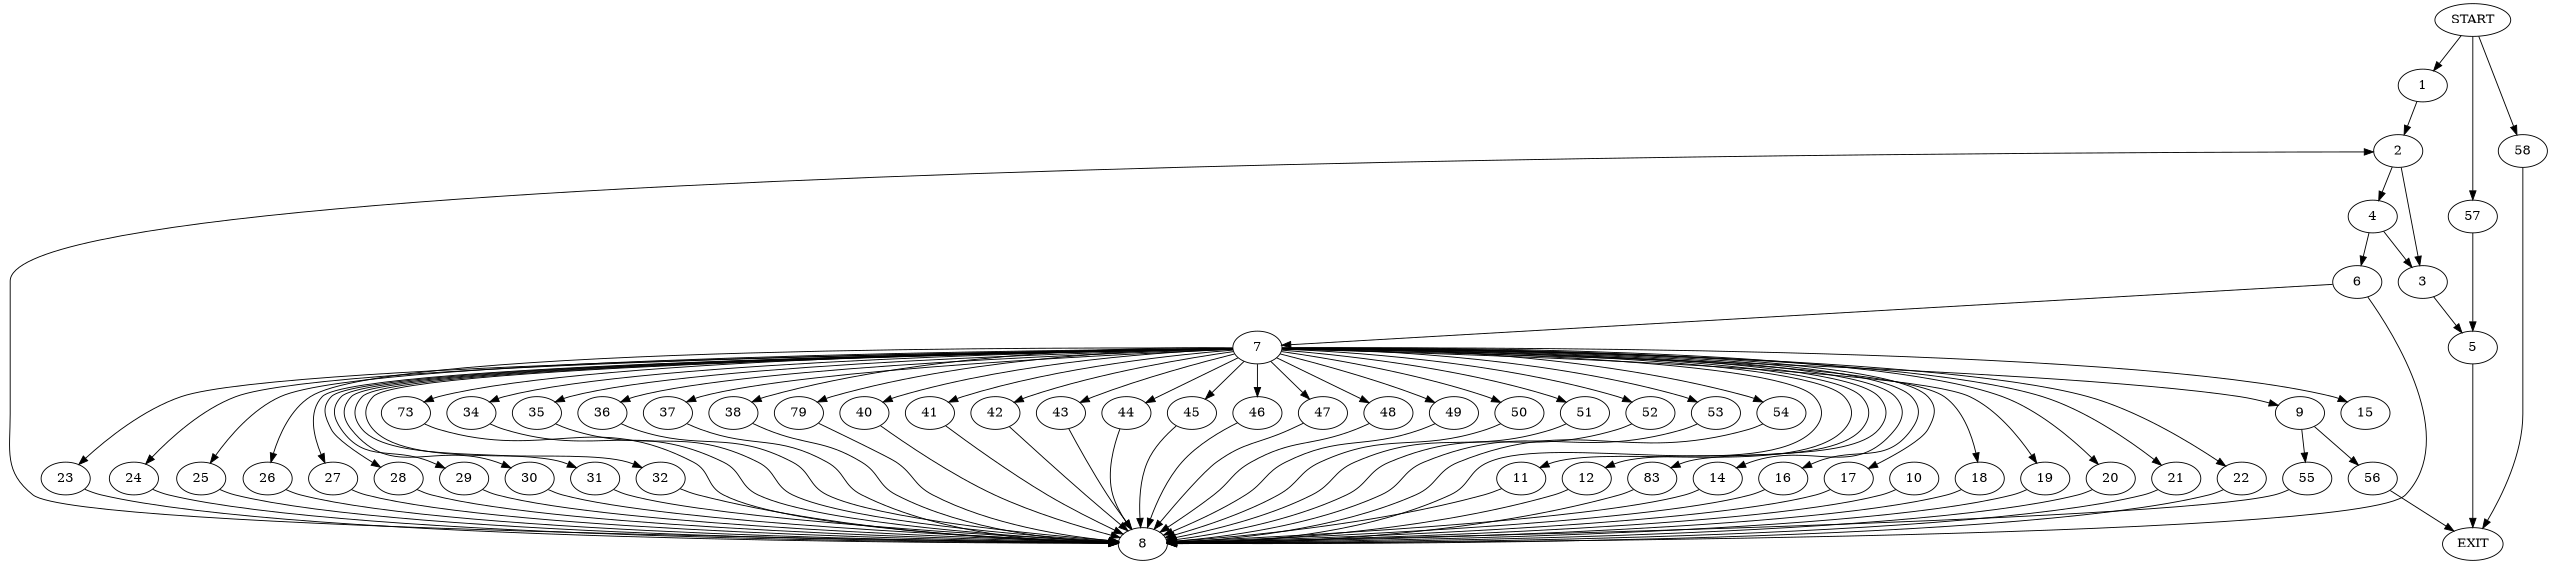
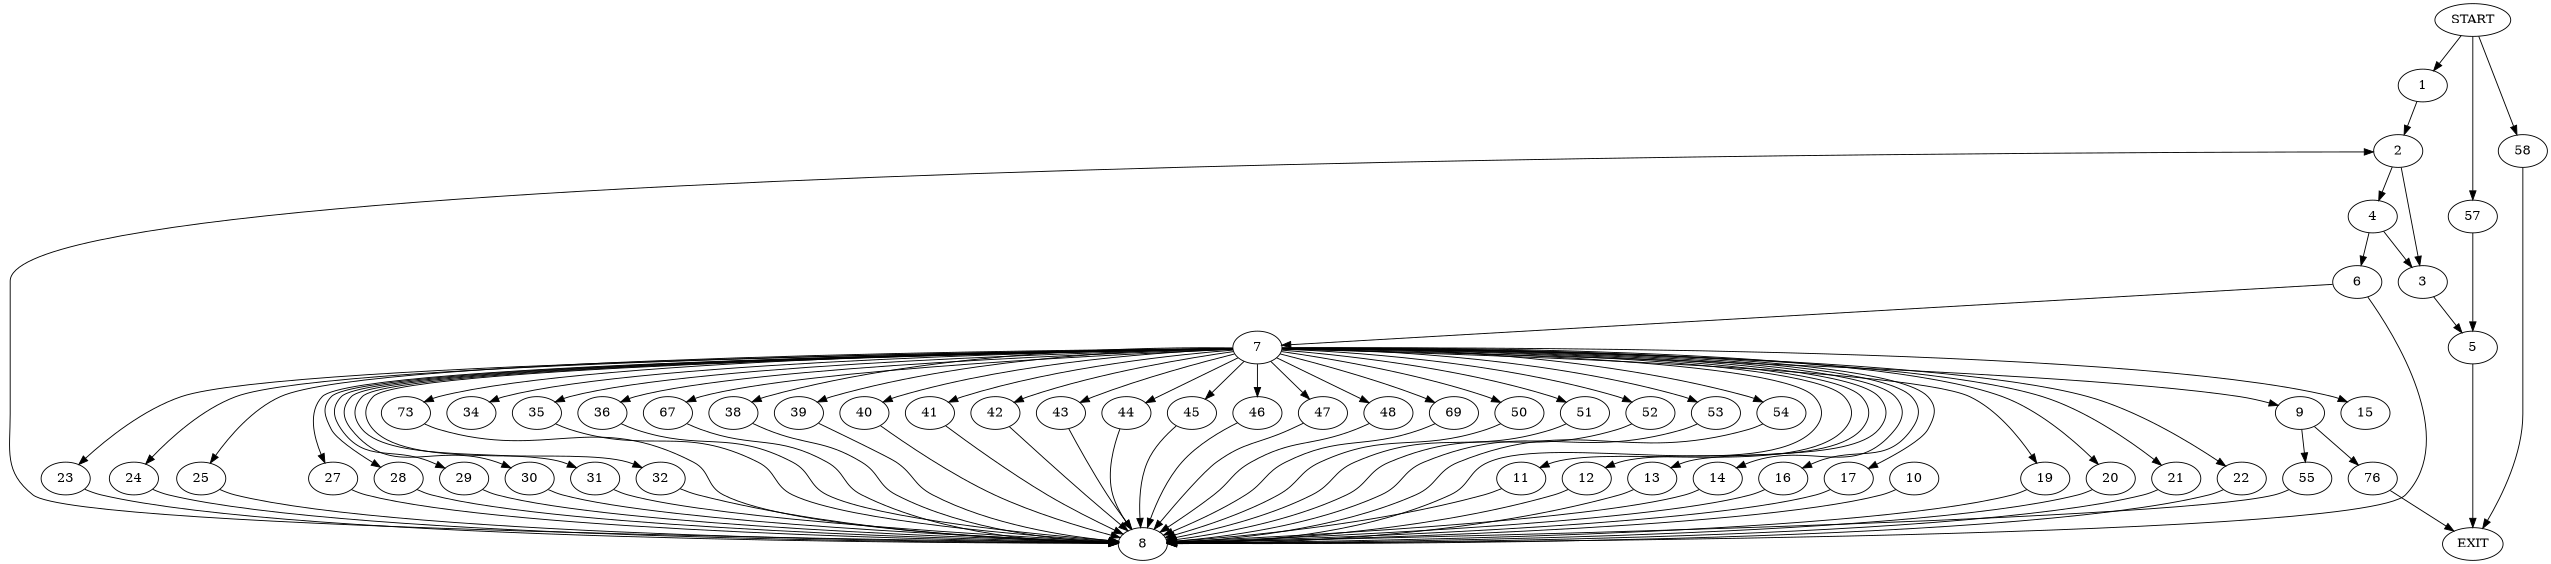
(668, 413) -> (668, 413)
(799, 413) -> (799, 413)
(1454, 413) -> (1454, 413)
(268, 479) -> none
(1652, 479) -> (1652, 479)
(1980, 479) -> none
(2373, 479) -> (2373, 479)
(790, 506) -> none
